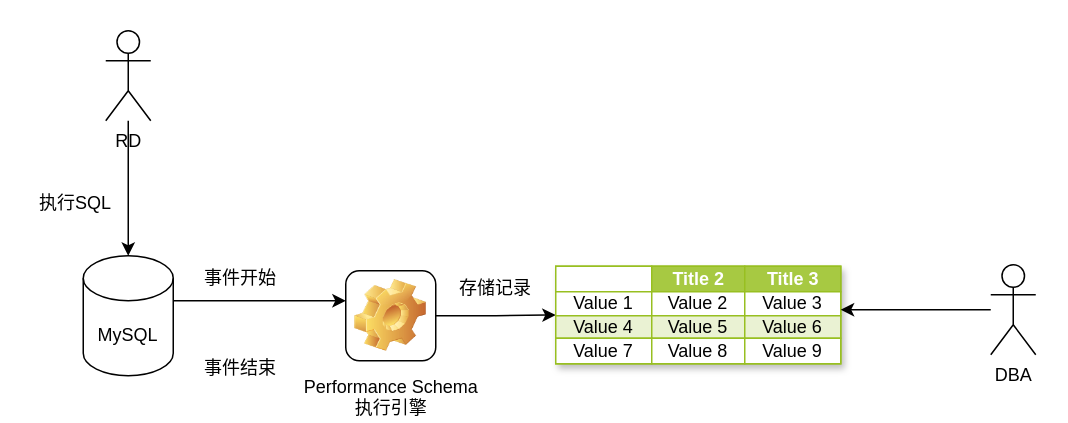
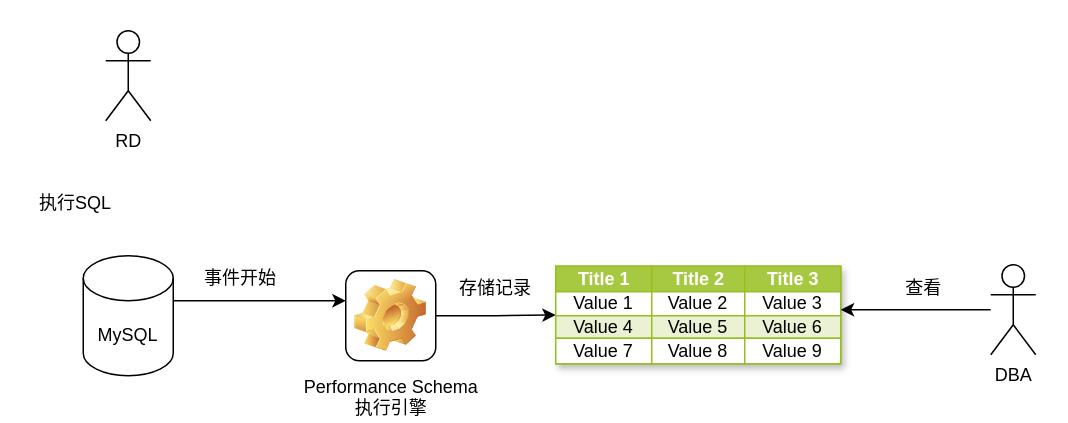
(128, 183) -> none
(604, 279) -> (604, 279)
none -> (923, 289)
(241, 368) -> none
